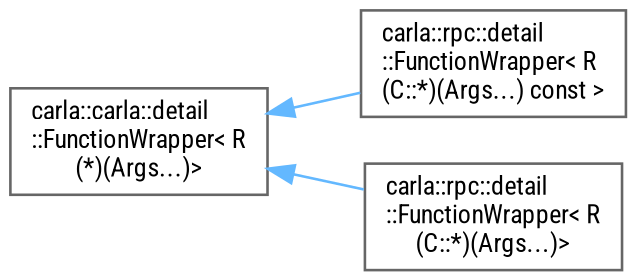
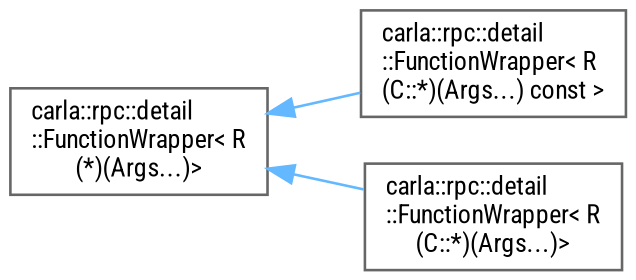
(139, 142) -> (139, 142)
